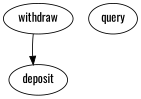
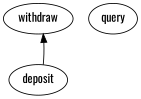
(33, 45) -> (44, 54)
